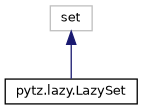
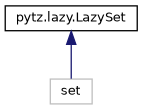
(71, 62) -> (71, 62)
